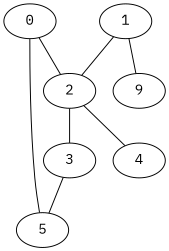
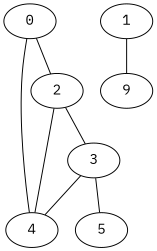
(98, 56) -> none
(32, 126) -> (22, 126)
none -> (63, 195)
